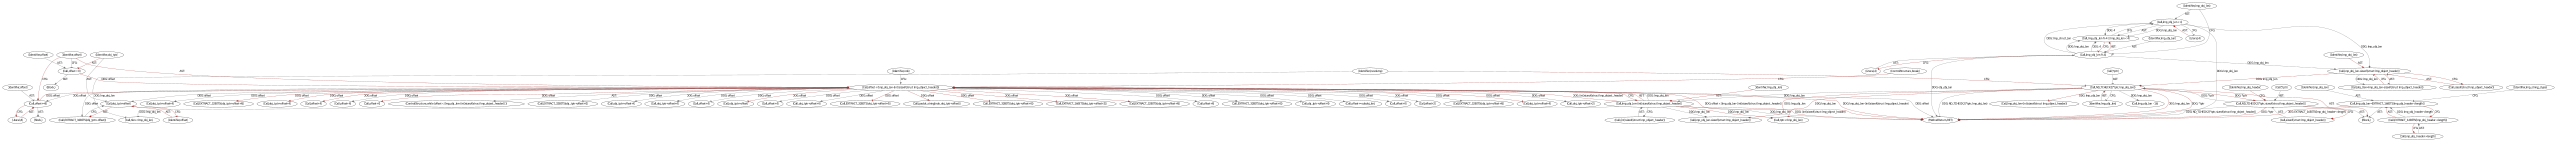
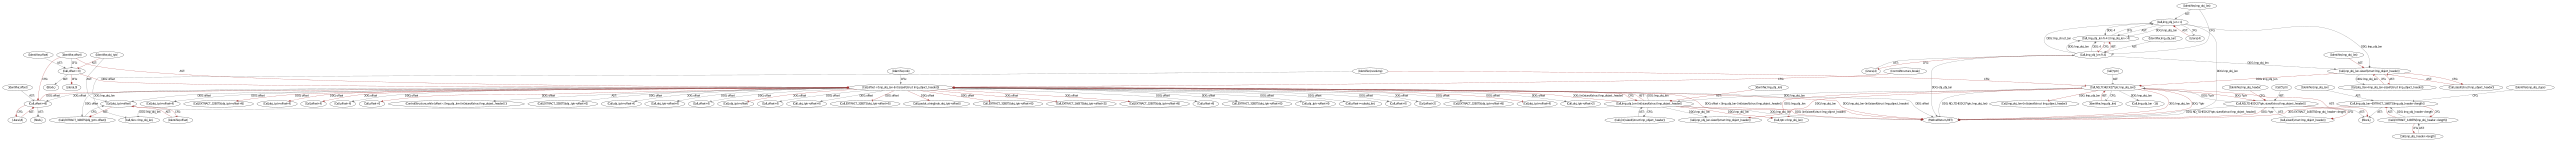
none -> (72, 88)
(2530, 88) -> (2530, 88)
